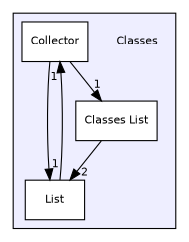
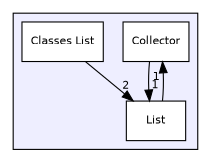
(137, 42) -> none
(82, 77) -> none
